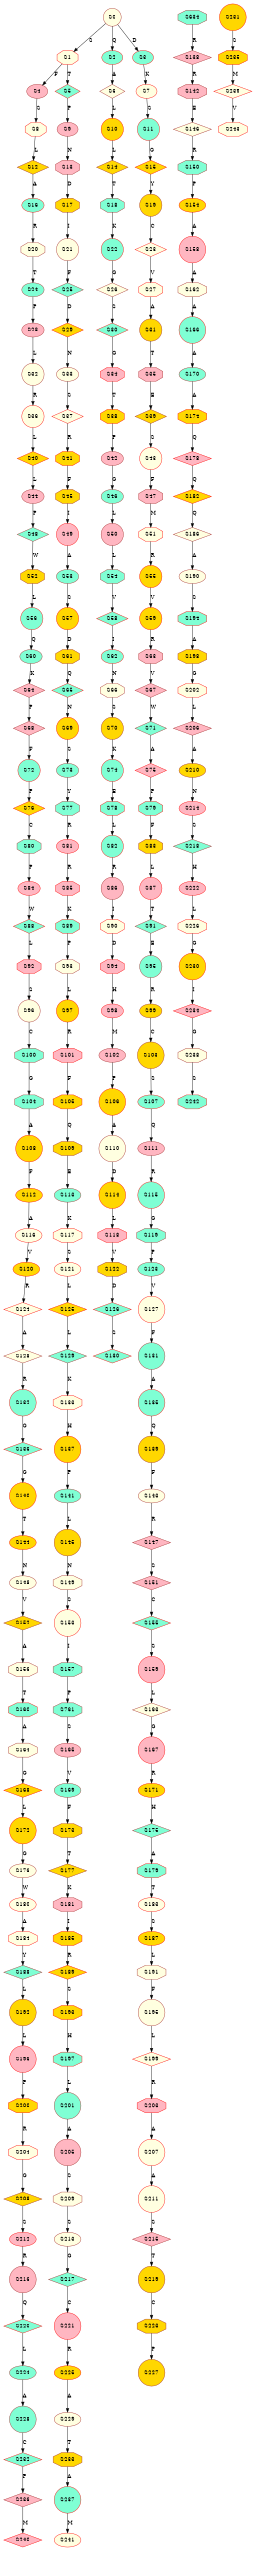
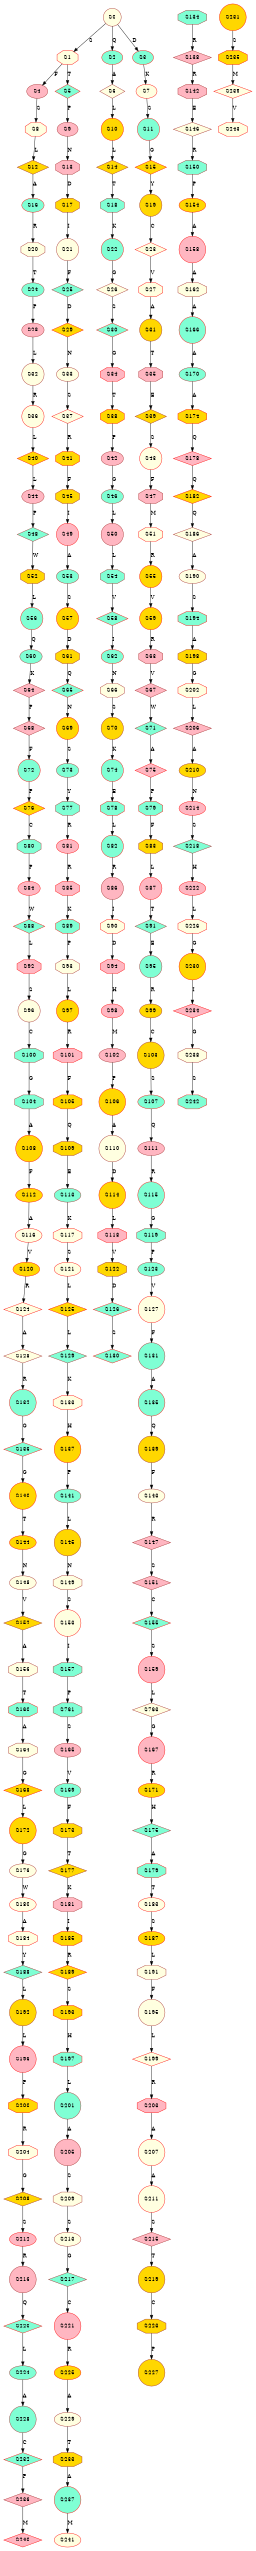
(192, 17) -> (192, 17)
(152, 1710) -> (152, 1710)
